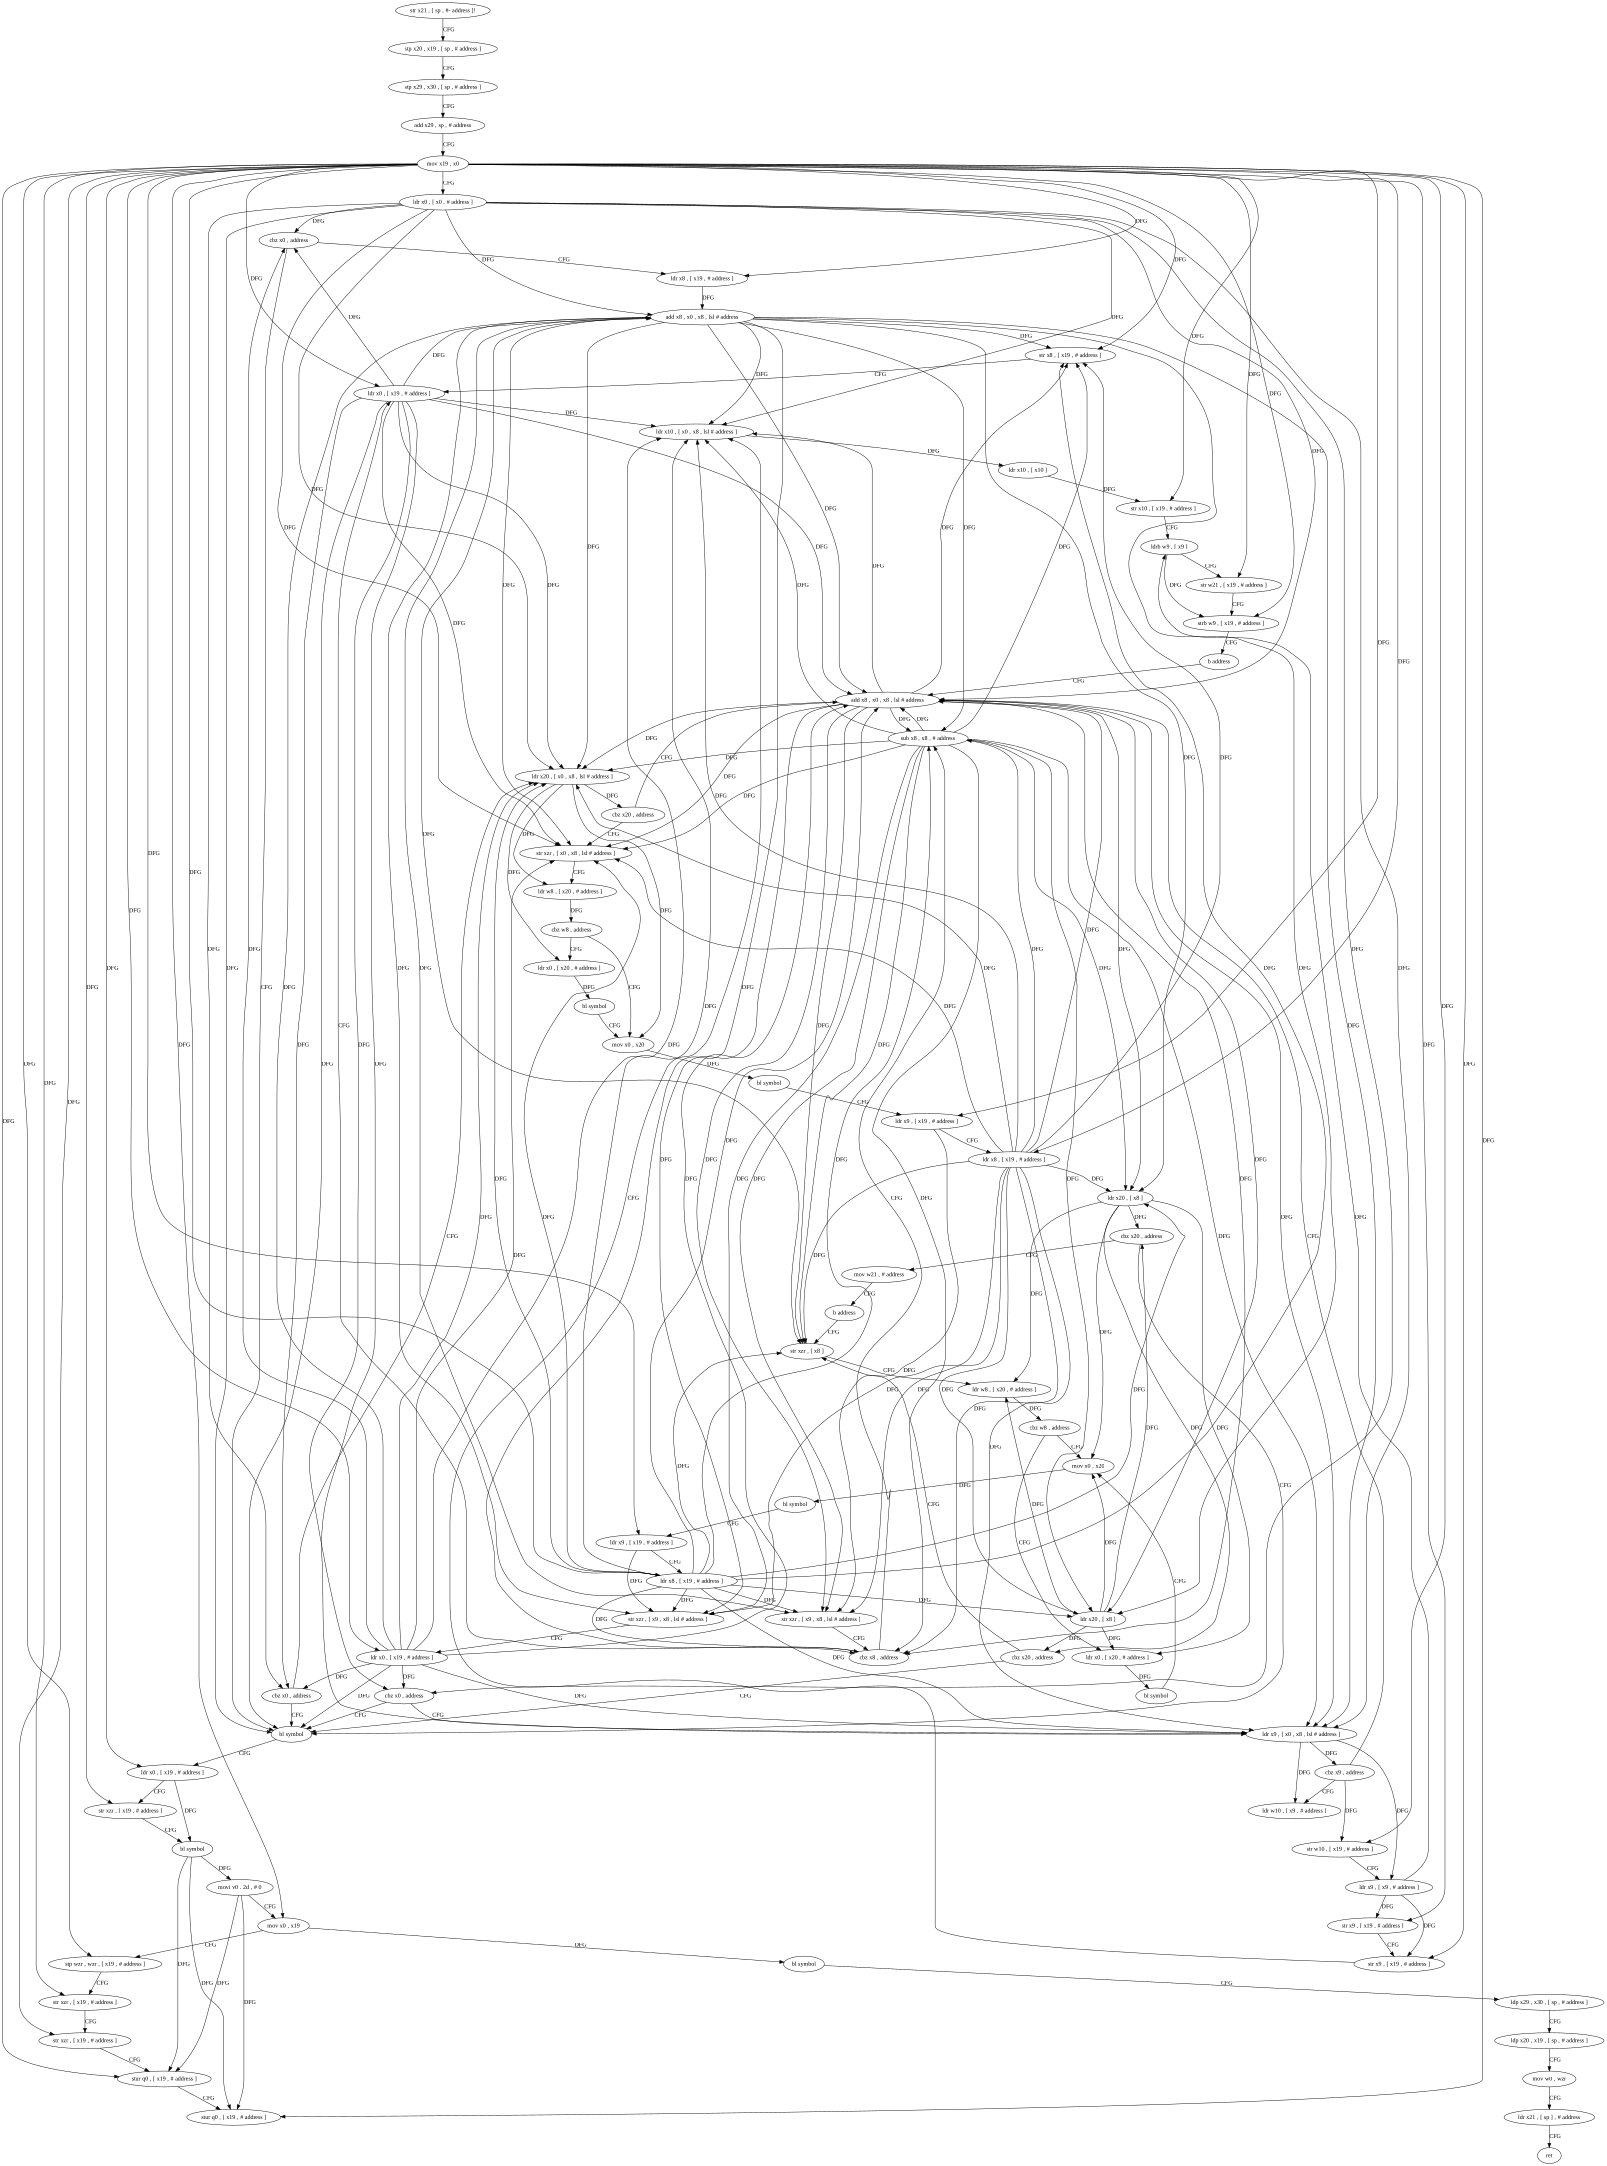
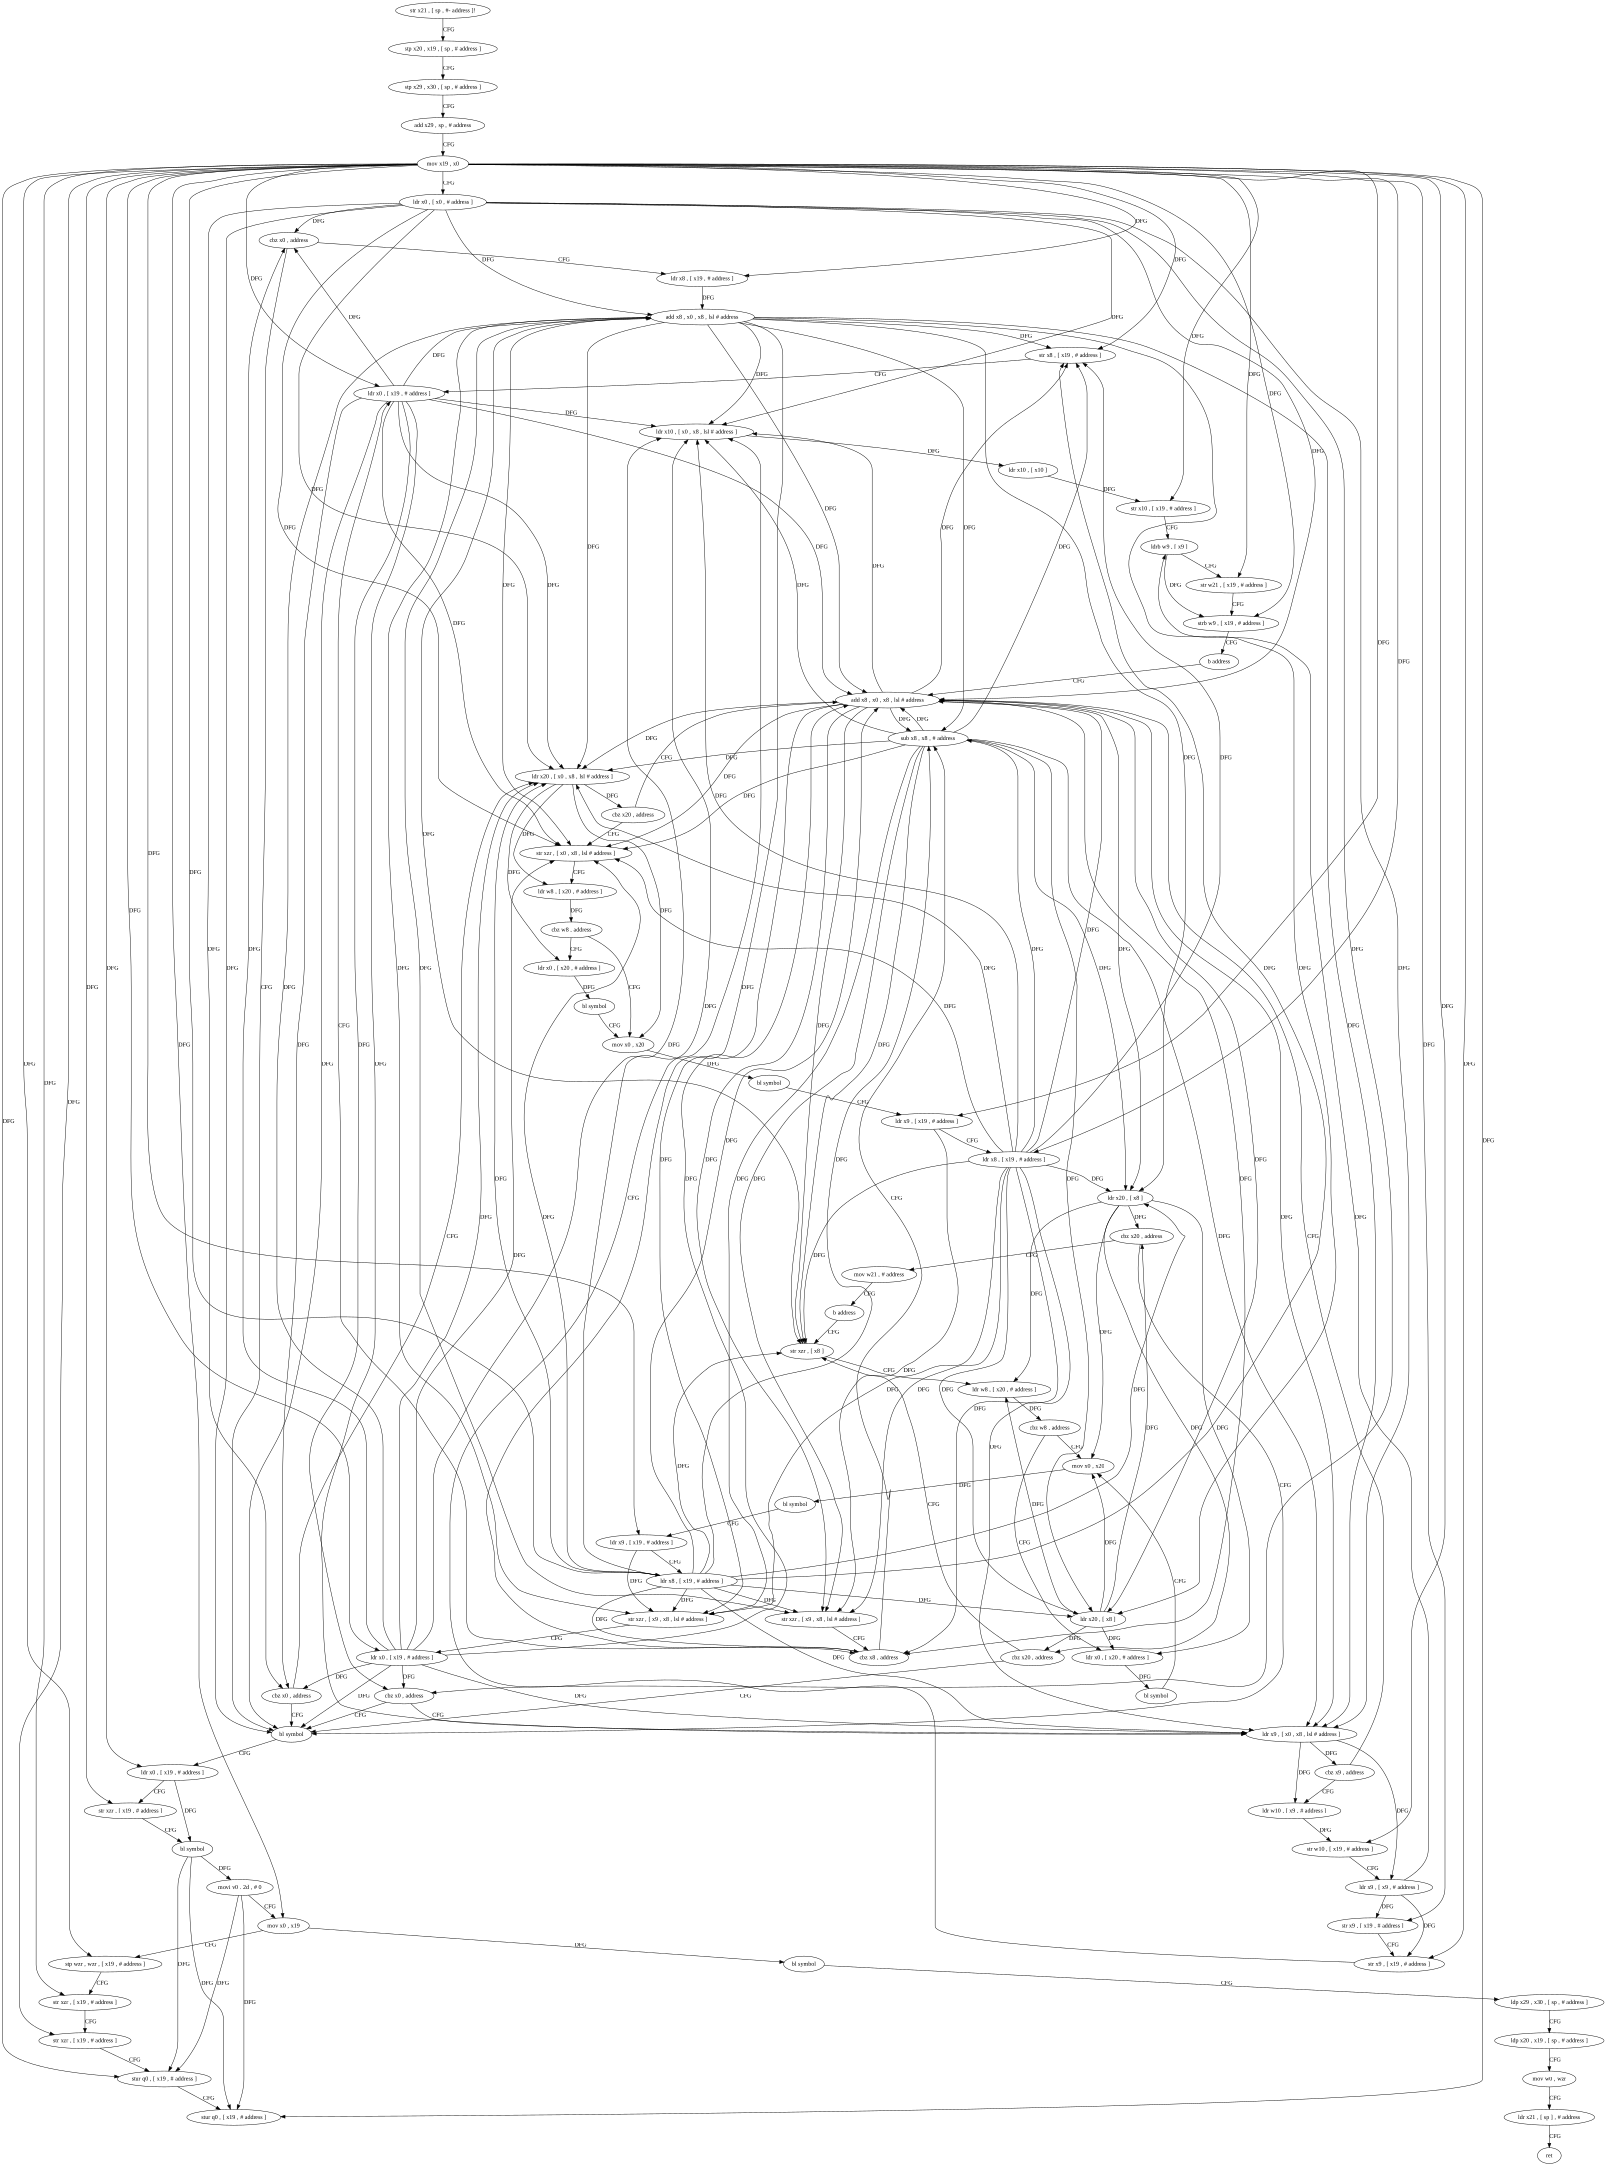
(909, 1181) -> none
(1345, 1809) -> (1315, 1829)
